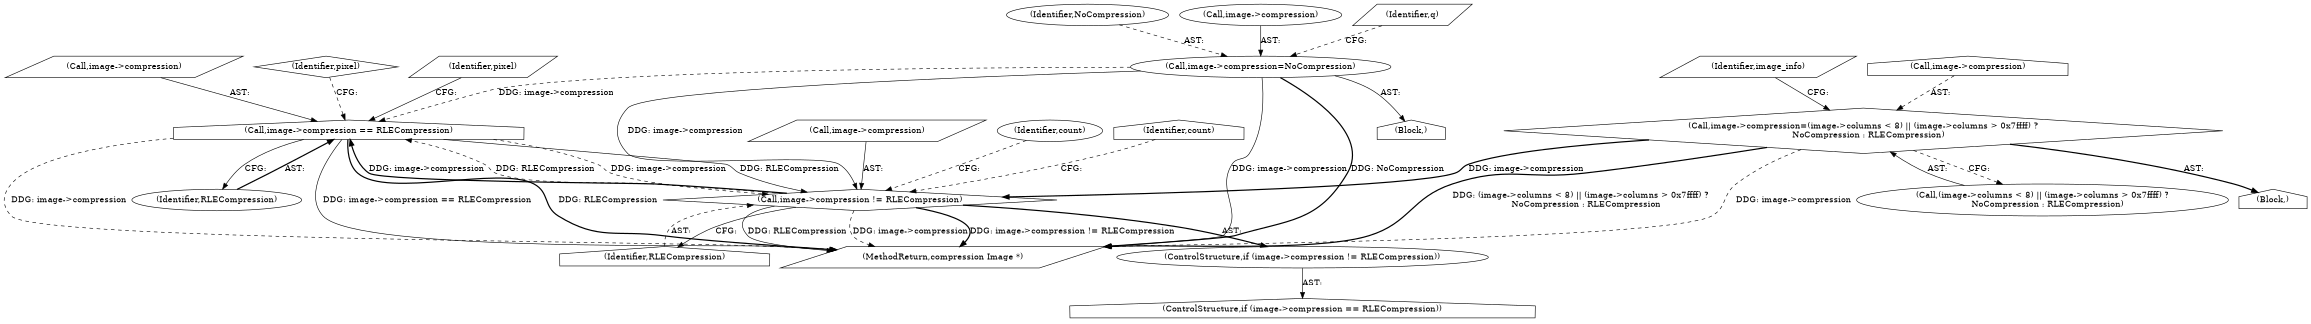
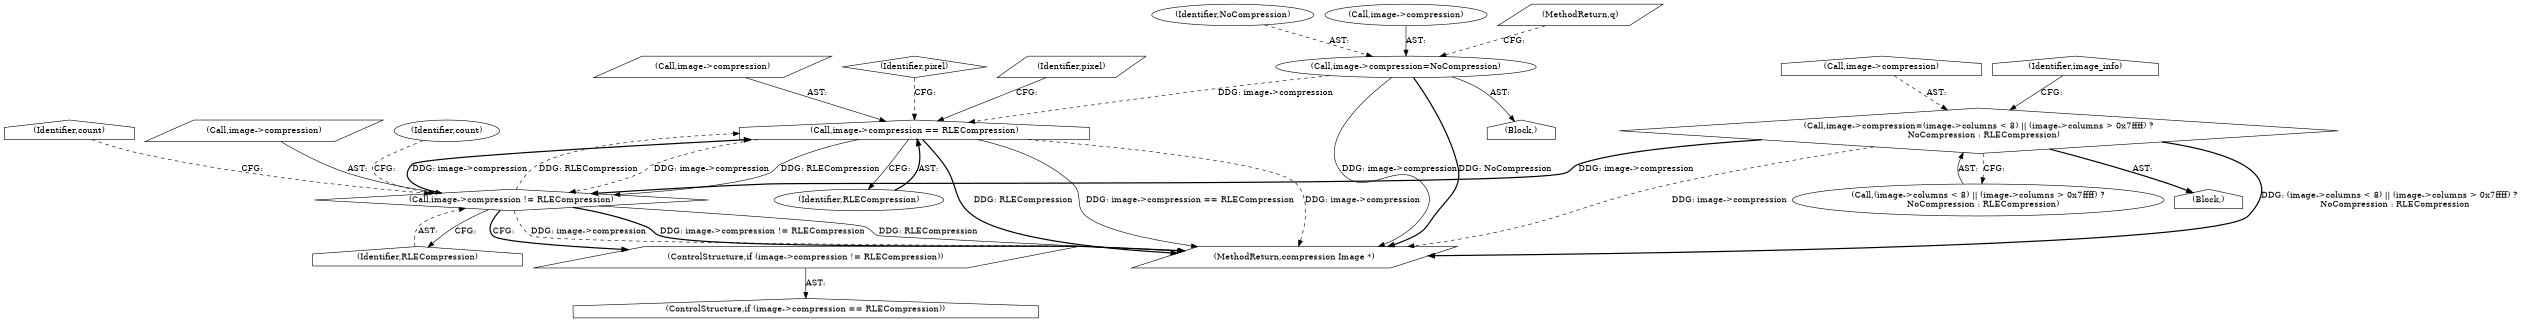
(1412, 15) -> (1580, 15)
(1758, 67) -> (2076, 67)
(739, 91) -> none
(1233, 231) -> (505, 231)
(1303, 257) -> (806, 257)
